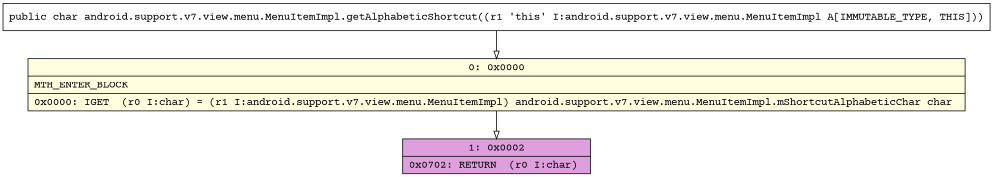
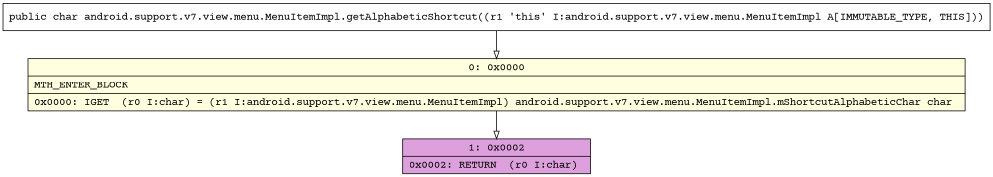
(497, 165) -> (497, 165)
